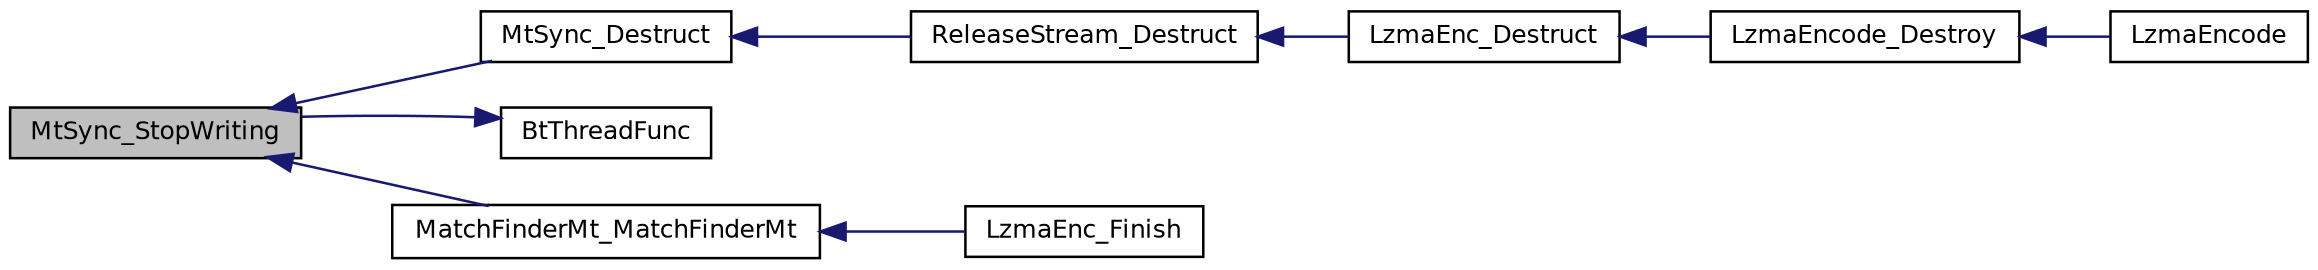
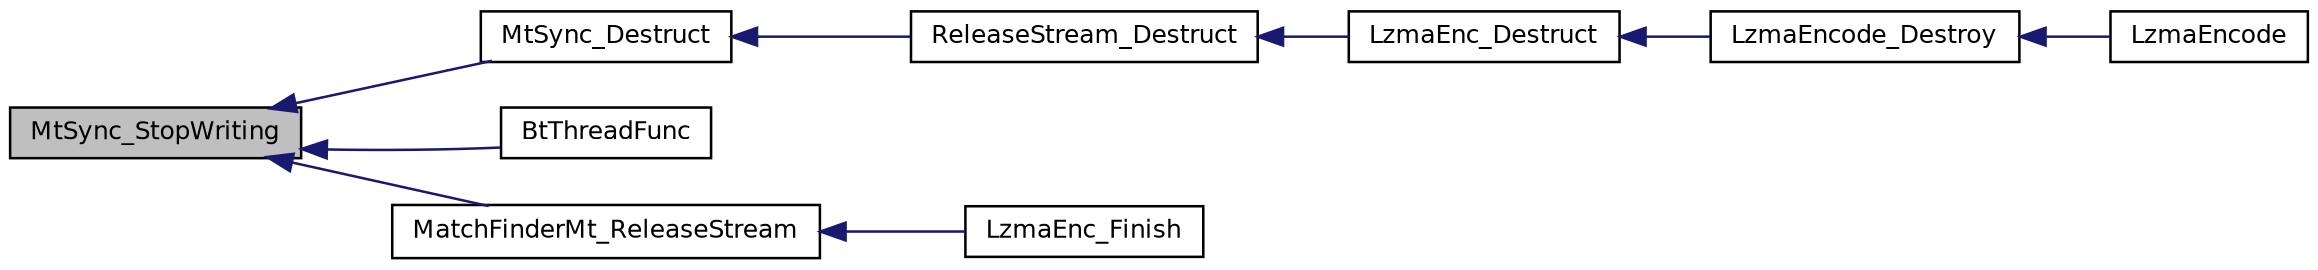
(388, 116) -> (414, 150)
(606, 232) -> (606, 232)
